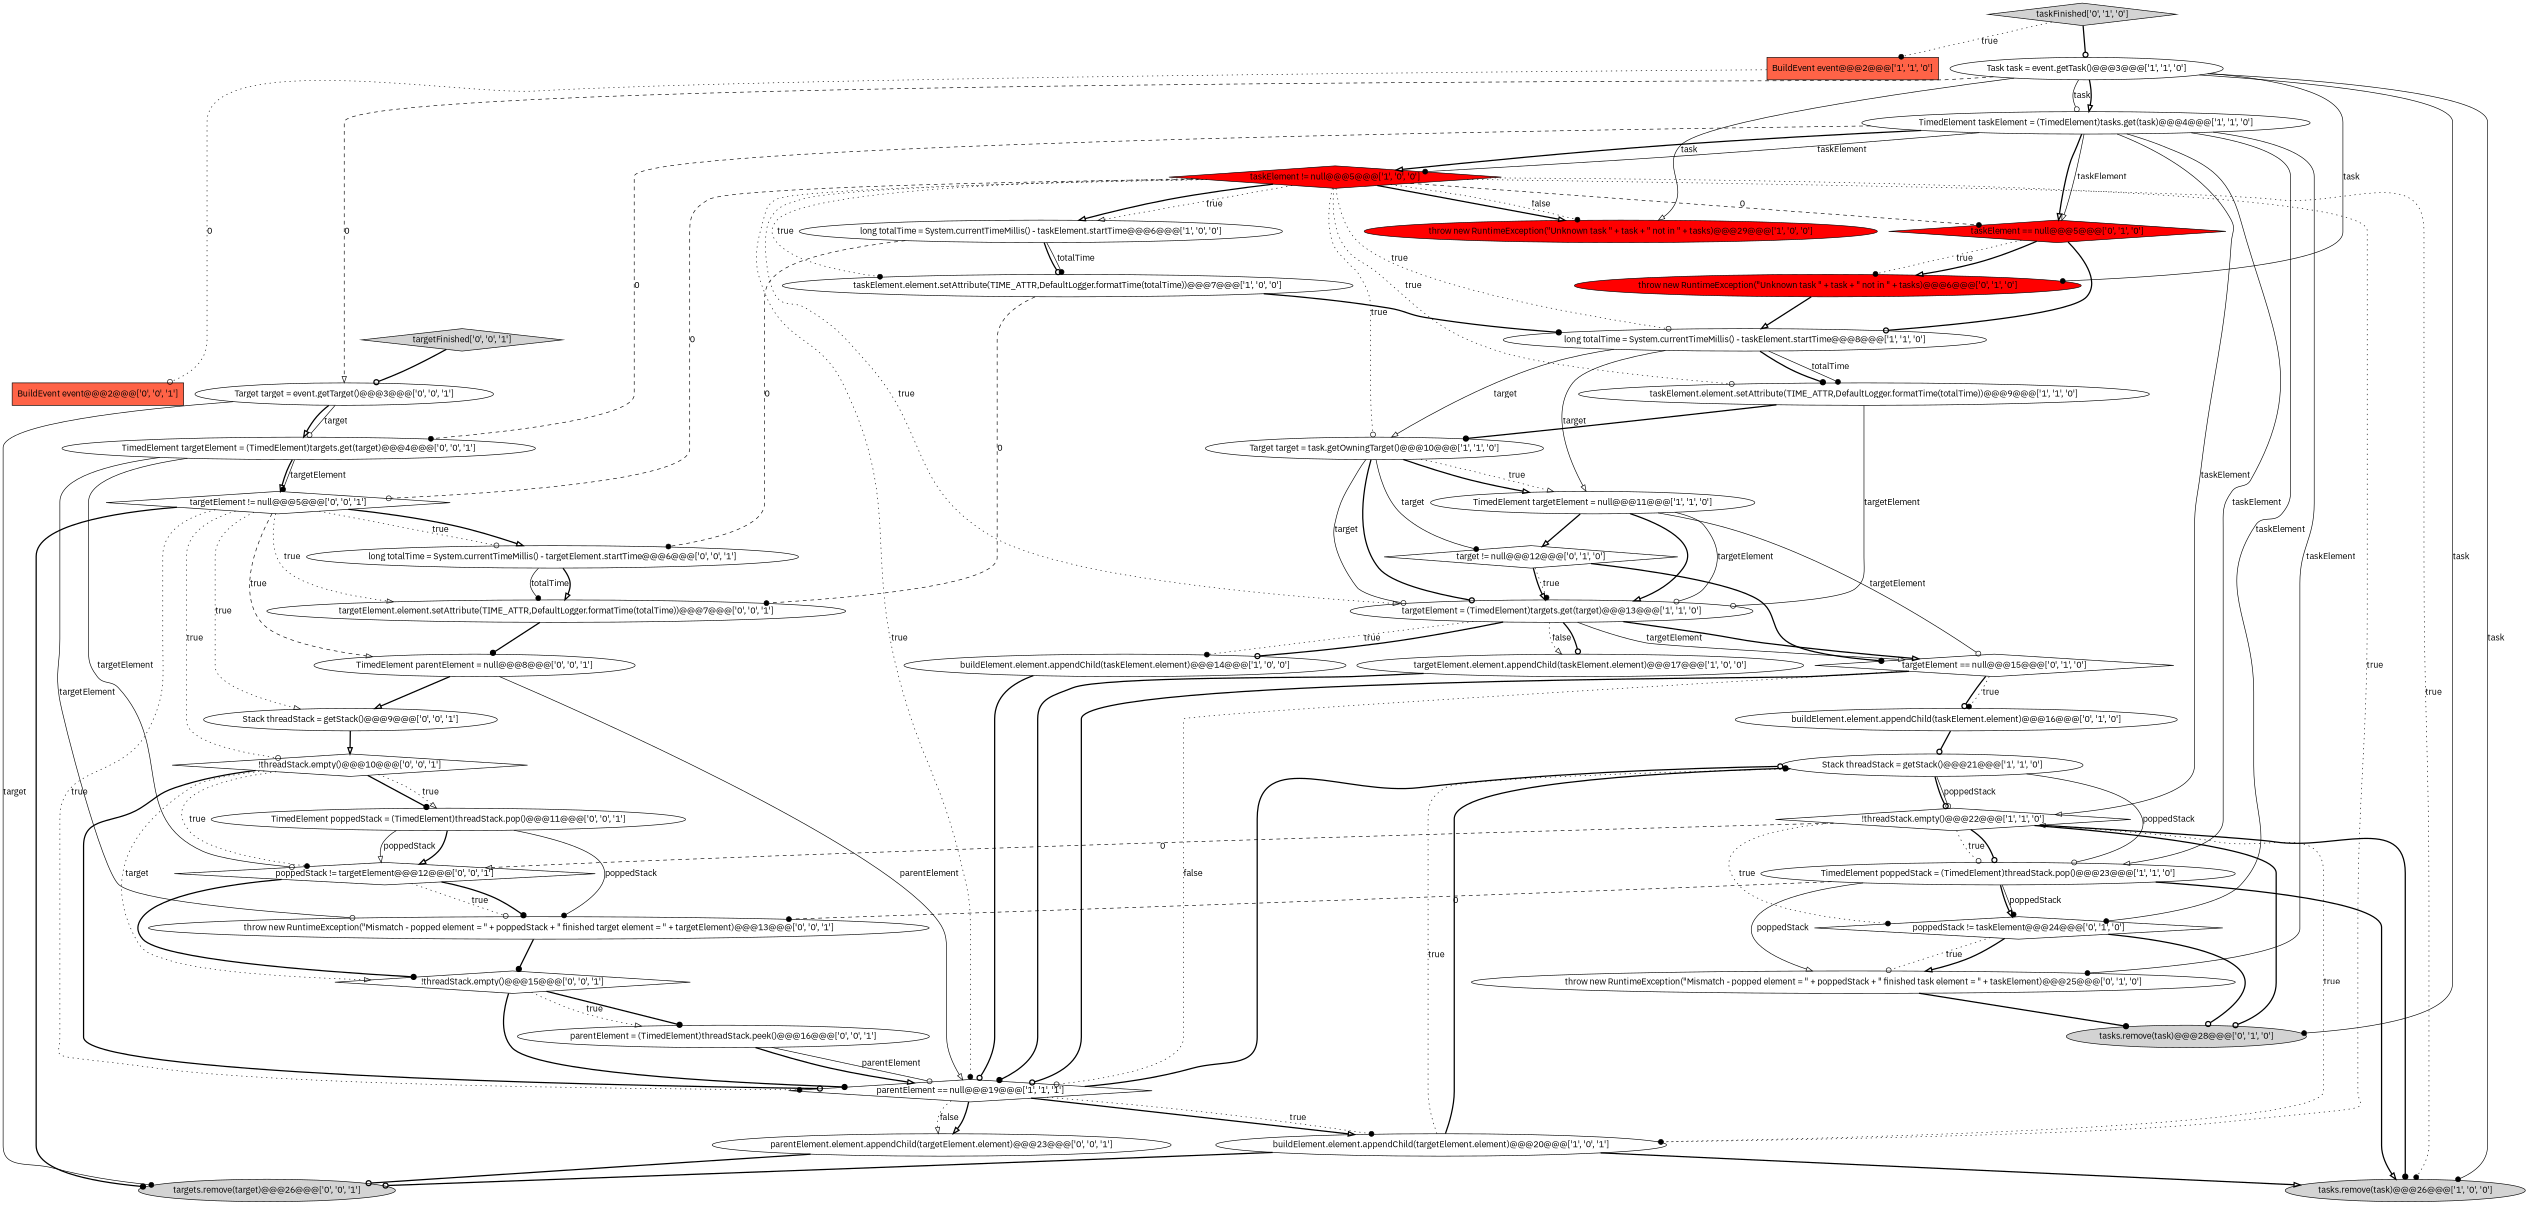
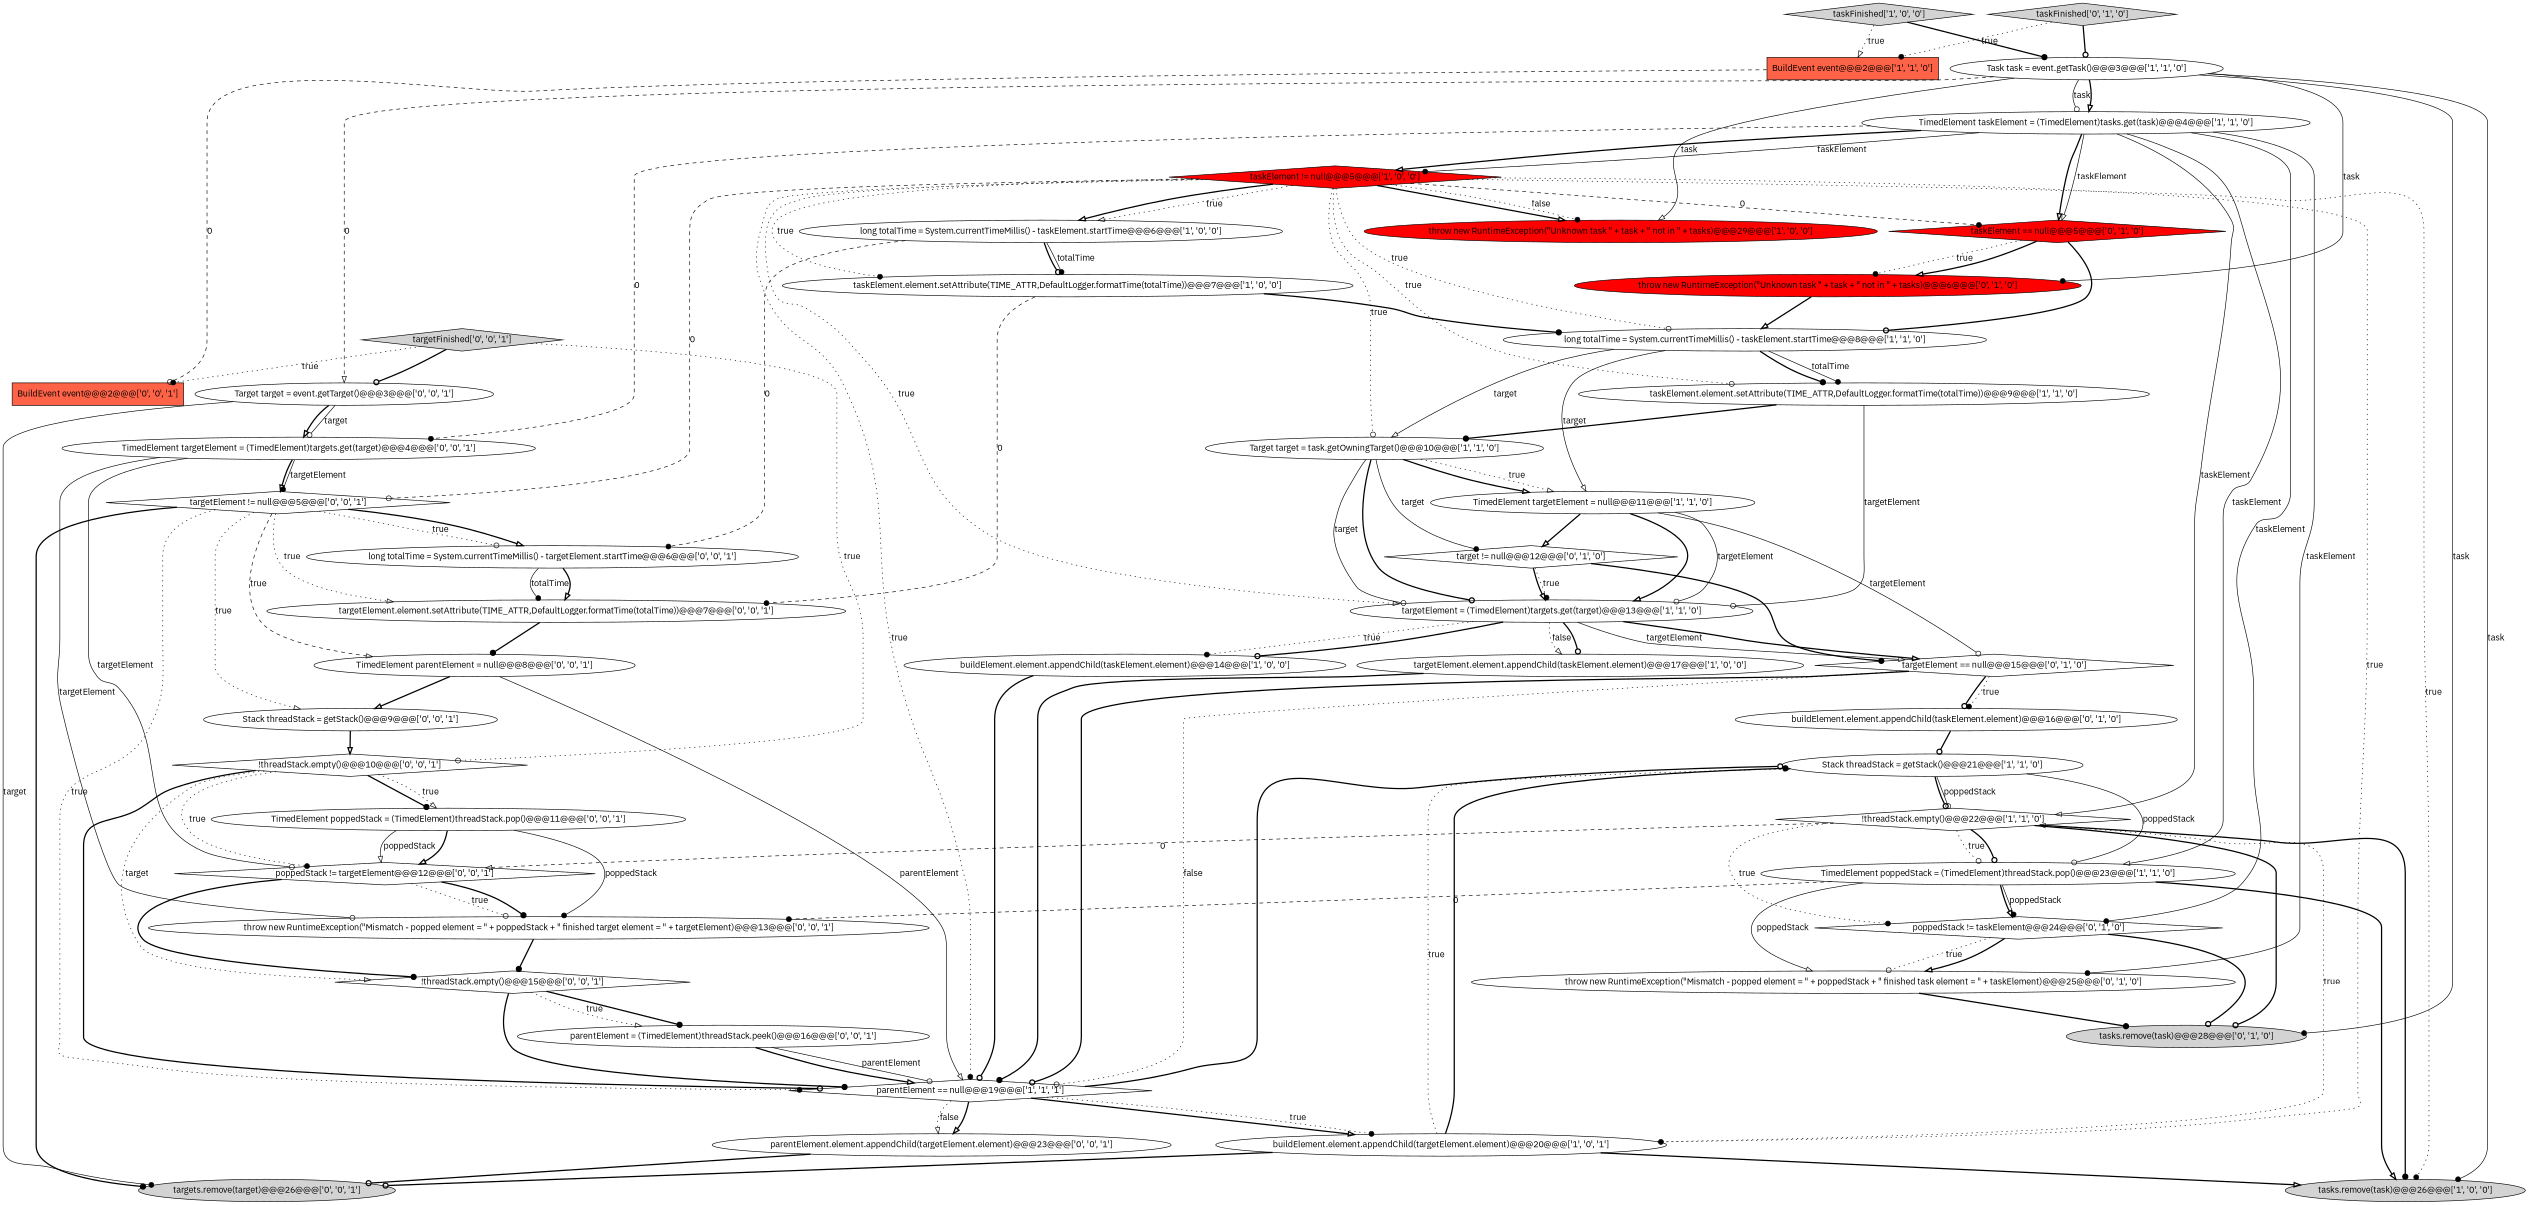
none -> (1879, 14)
(841, 81) -> (841, 81)
none -> (298, 364)
(186, 653) -> (857, 601)
